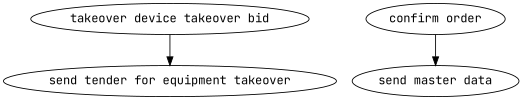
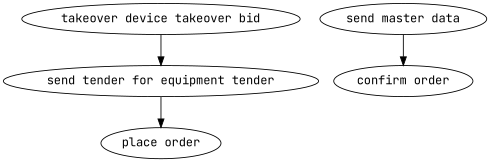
(436, 46) -> (403, 46)
(170, 81) -> (161, 81)
none -> (161, 143)
